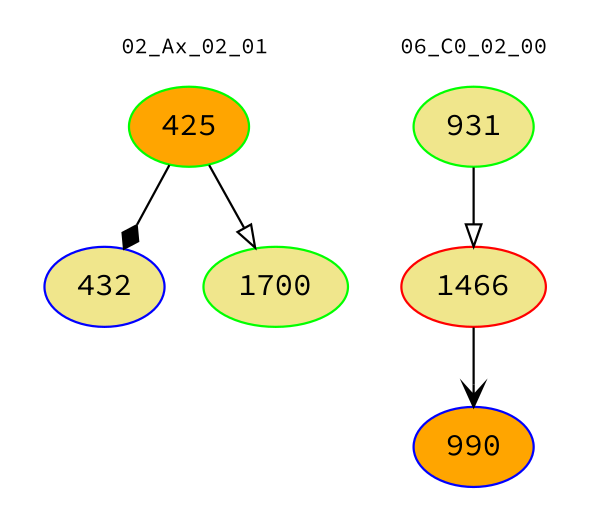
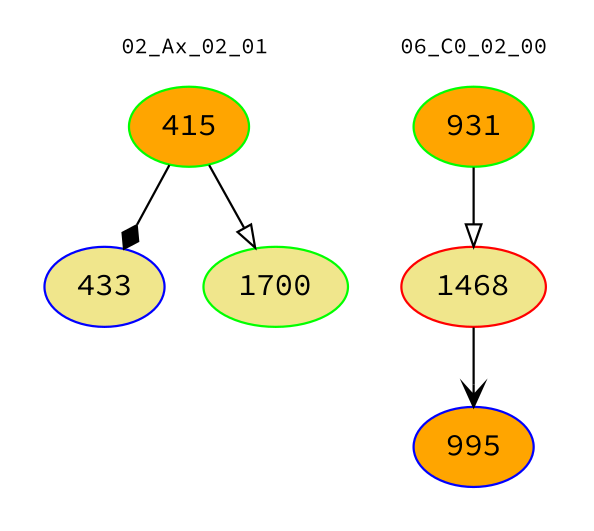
(189, 127) -> (189, 127)
(474, 127) -> (474, 127)
(105, 287) -> (105, 287)
(474, 287) -> (474, 287)
(474, 447) -> (474, 447)
